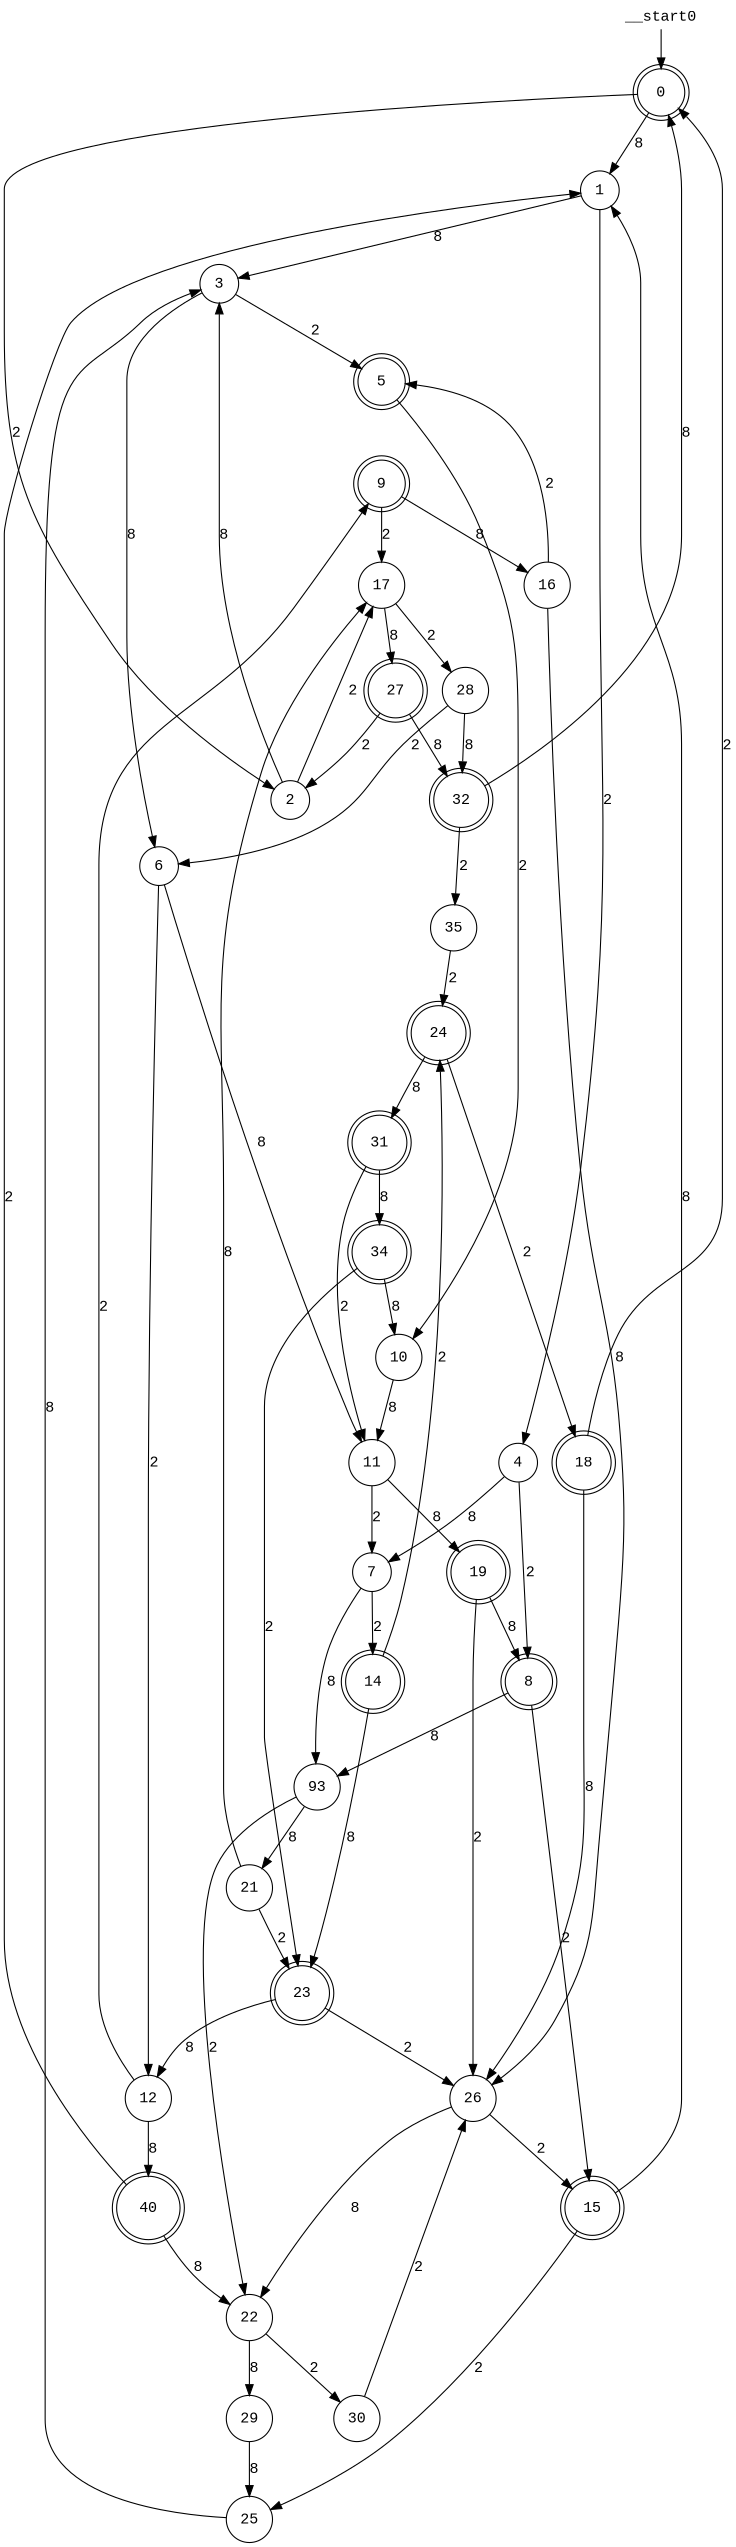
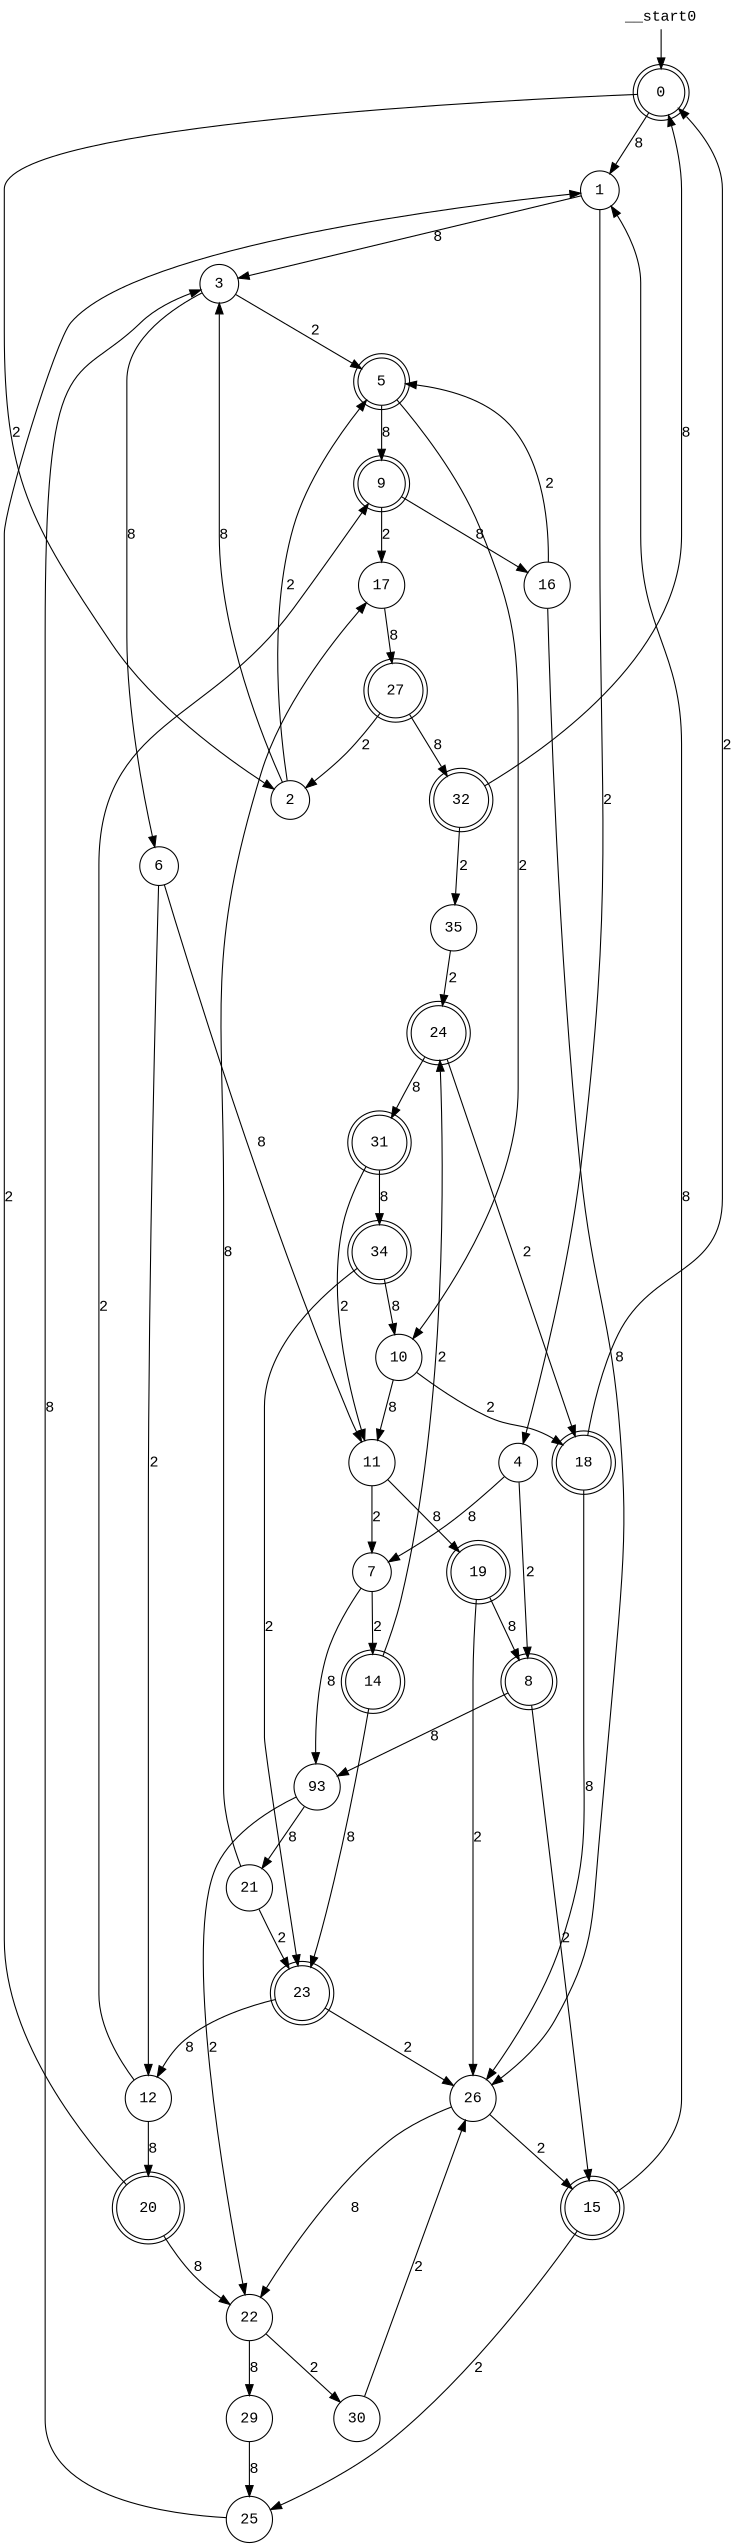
none -> (382, 427)
(465, 691) -> none
(333, 699) -> (282, 586)
none -> (481, 1414)
(148, 2208) -> (148, 2208)
